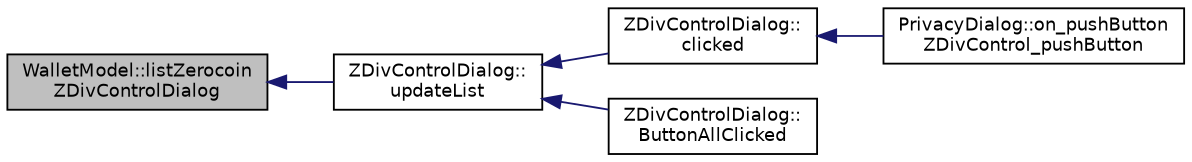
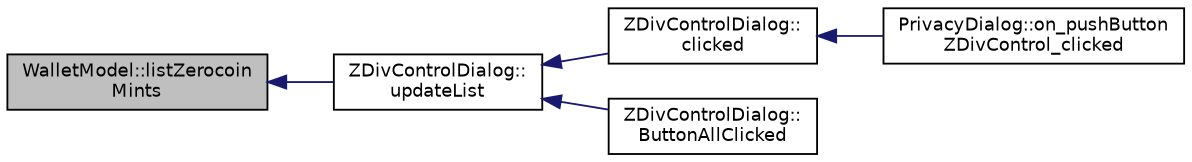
(1034, 36) -> (1034, 36)
(137, 82) -> (137, 82)
